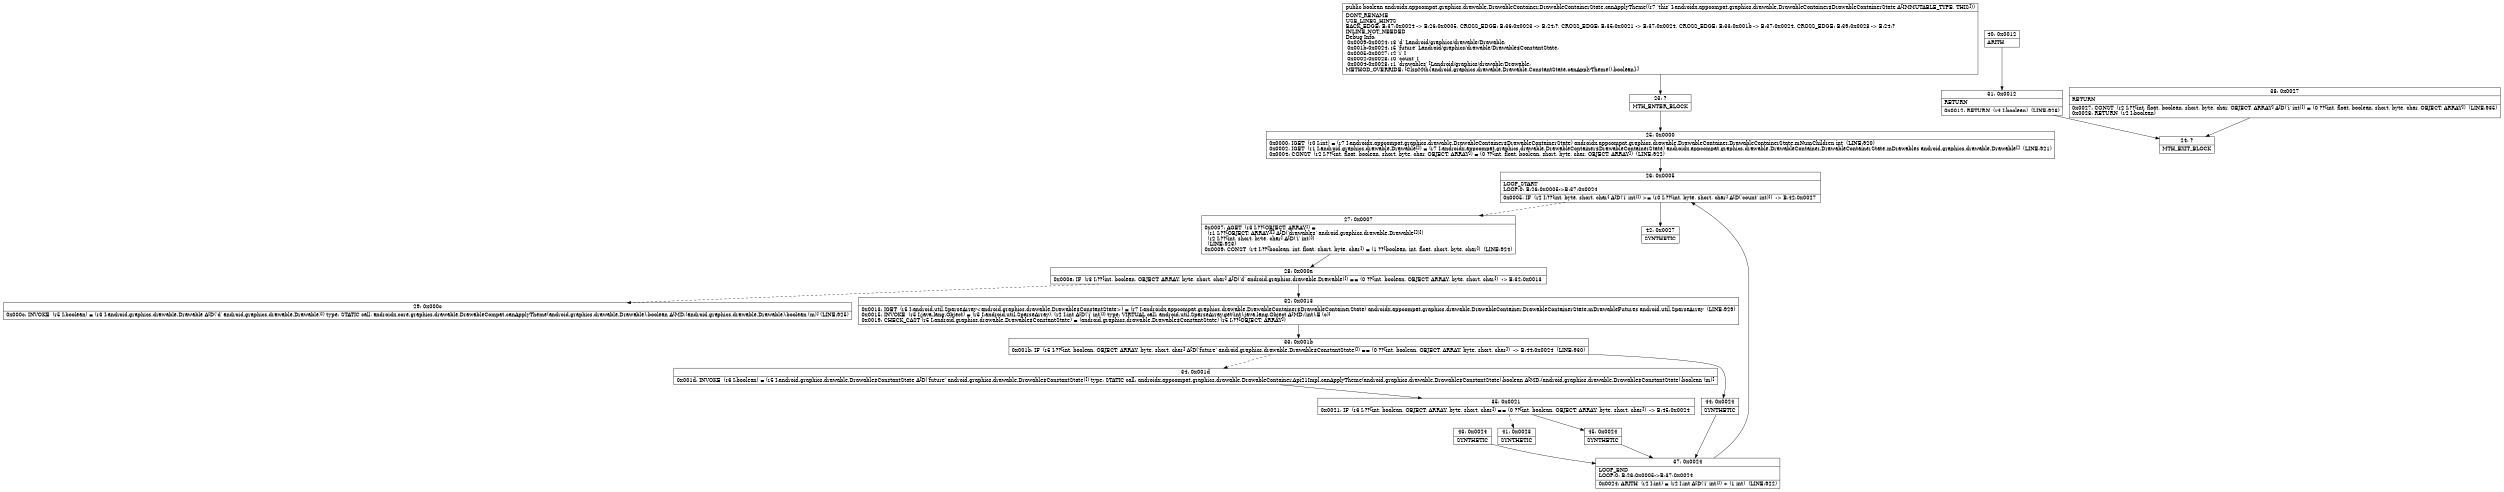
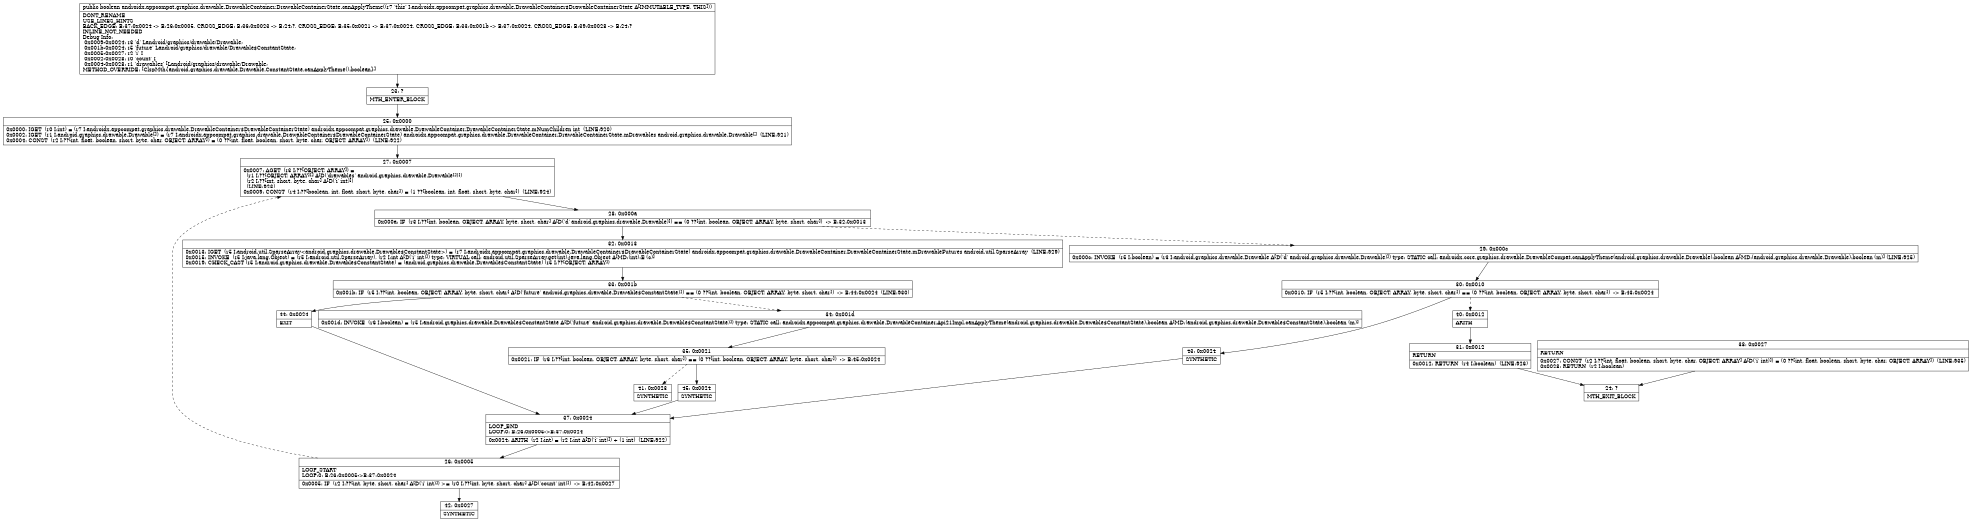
(1660, 163) -> (397, 150)
none -> (1470, 289)
(1720, 410) -> (286, 323)
